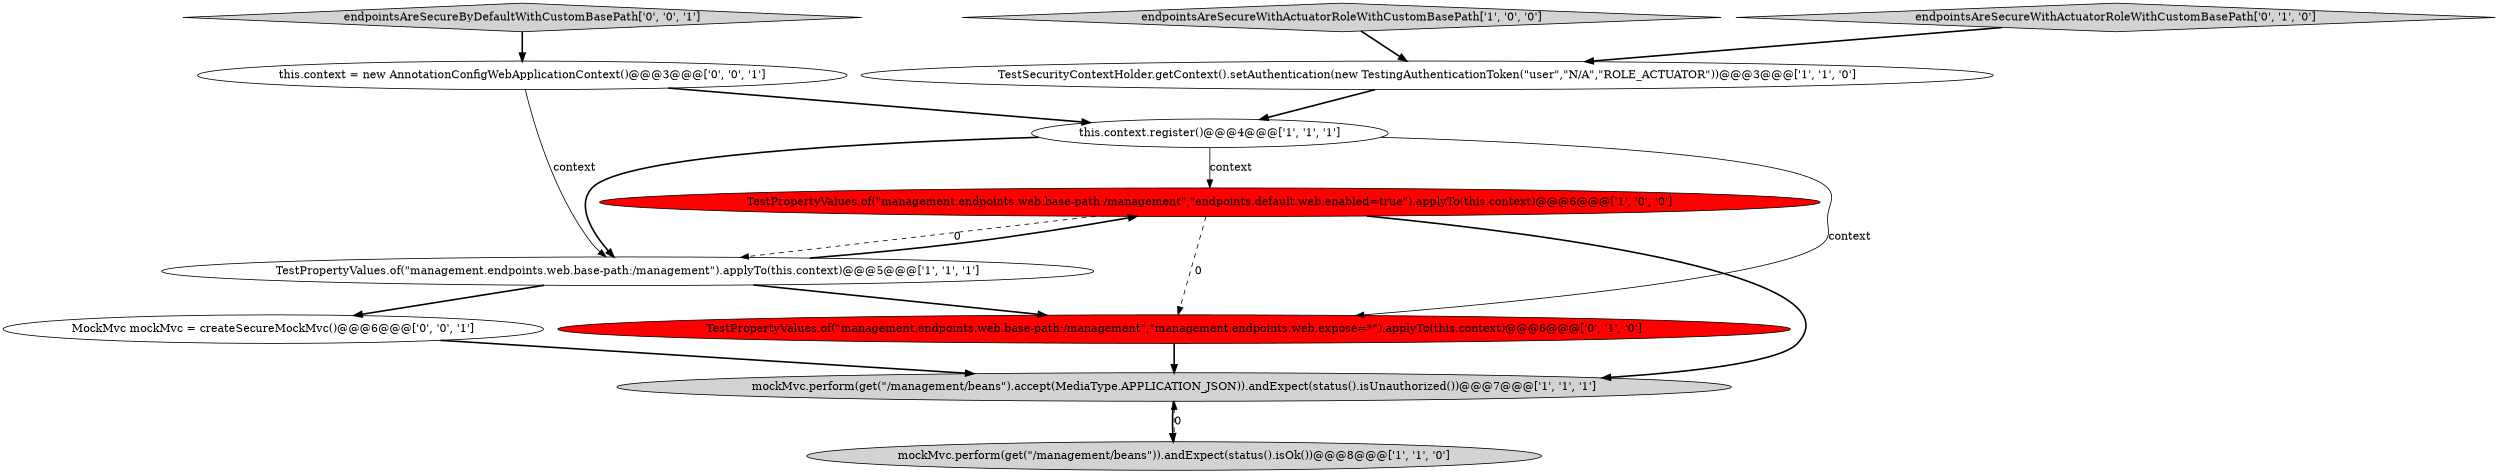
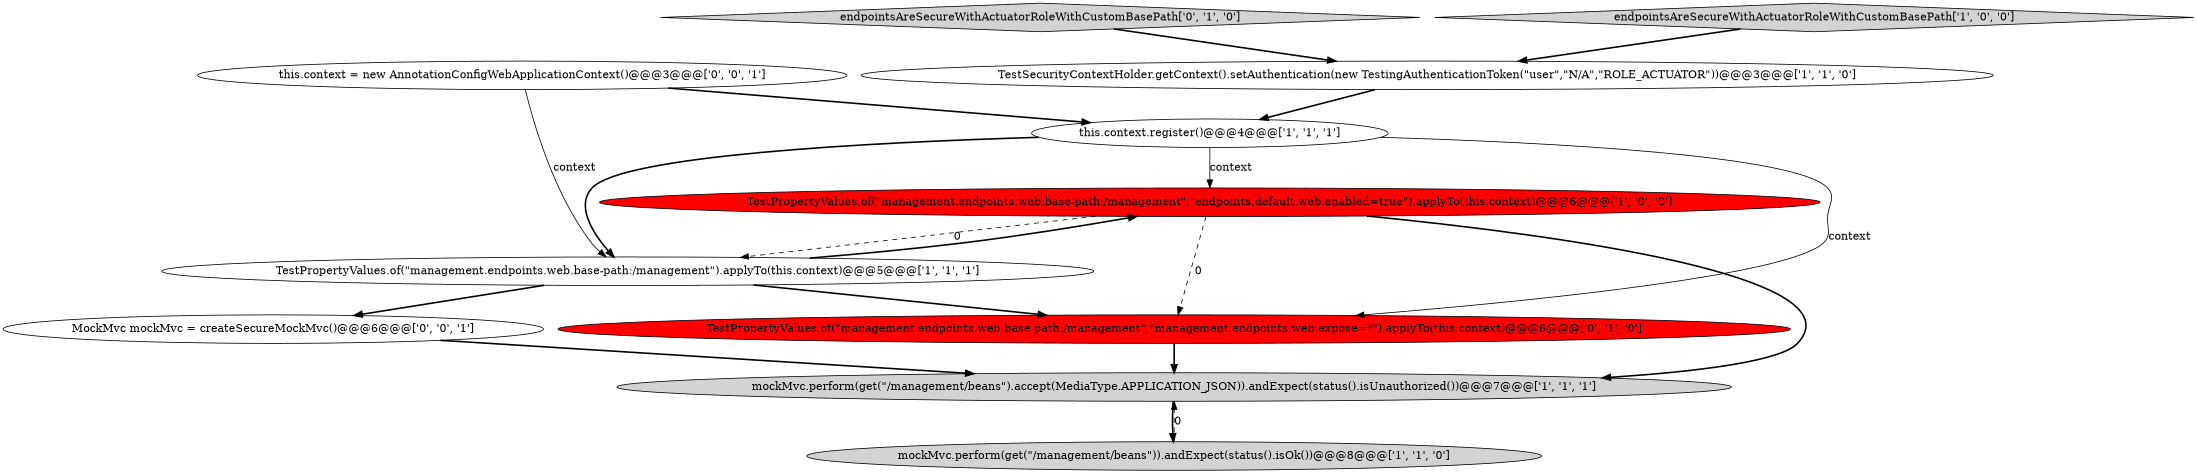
(522, 17) -> none
